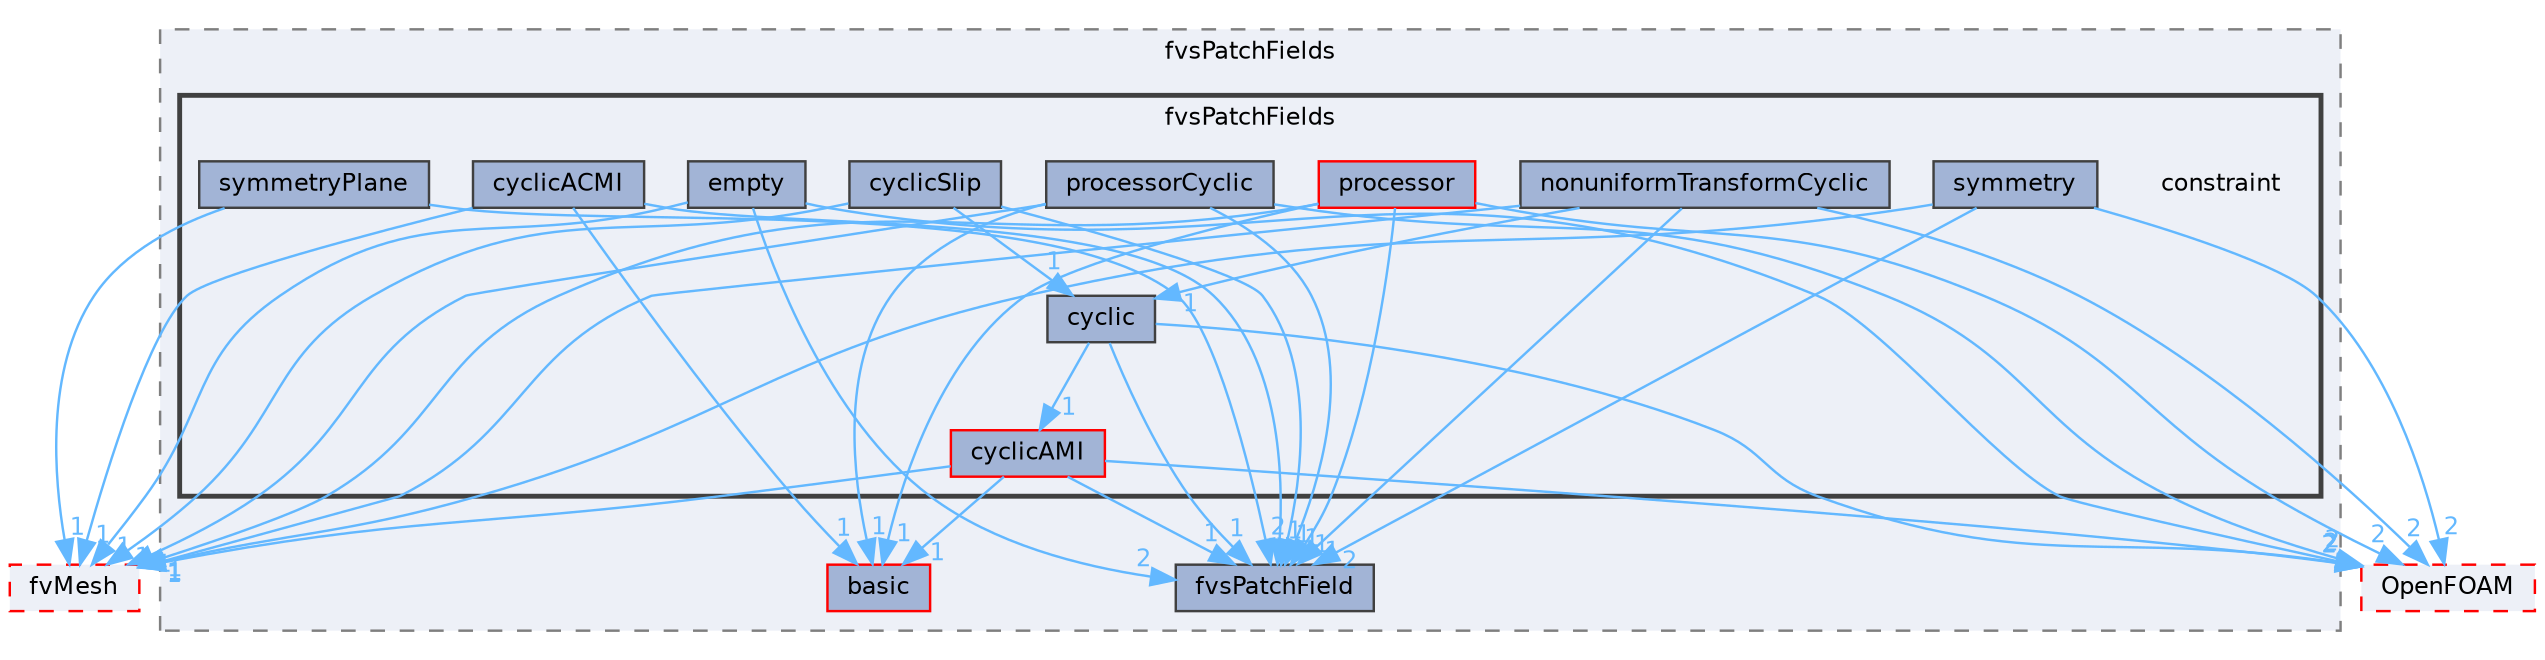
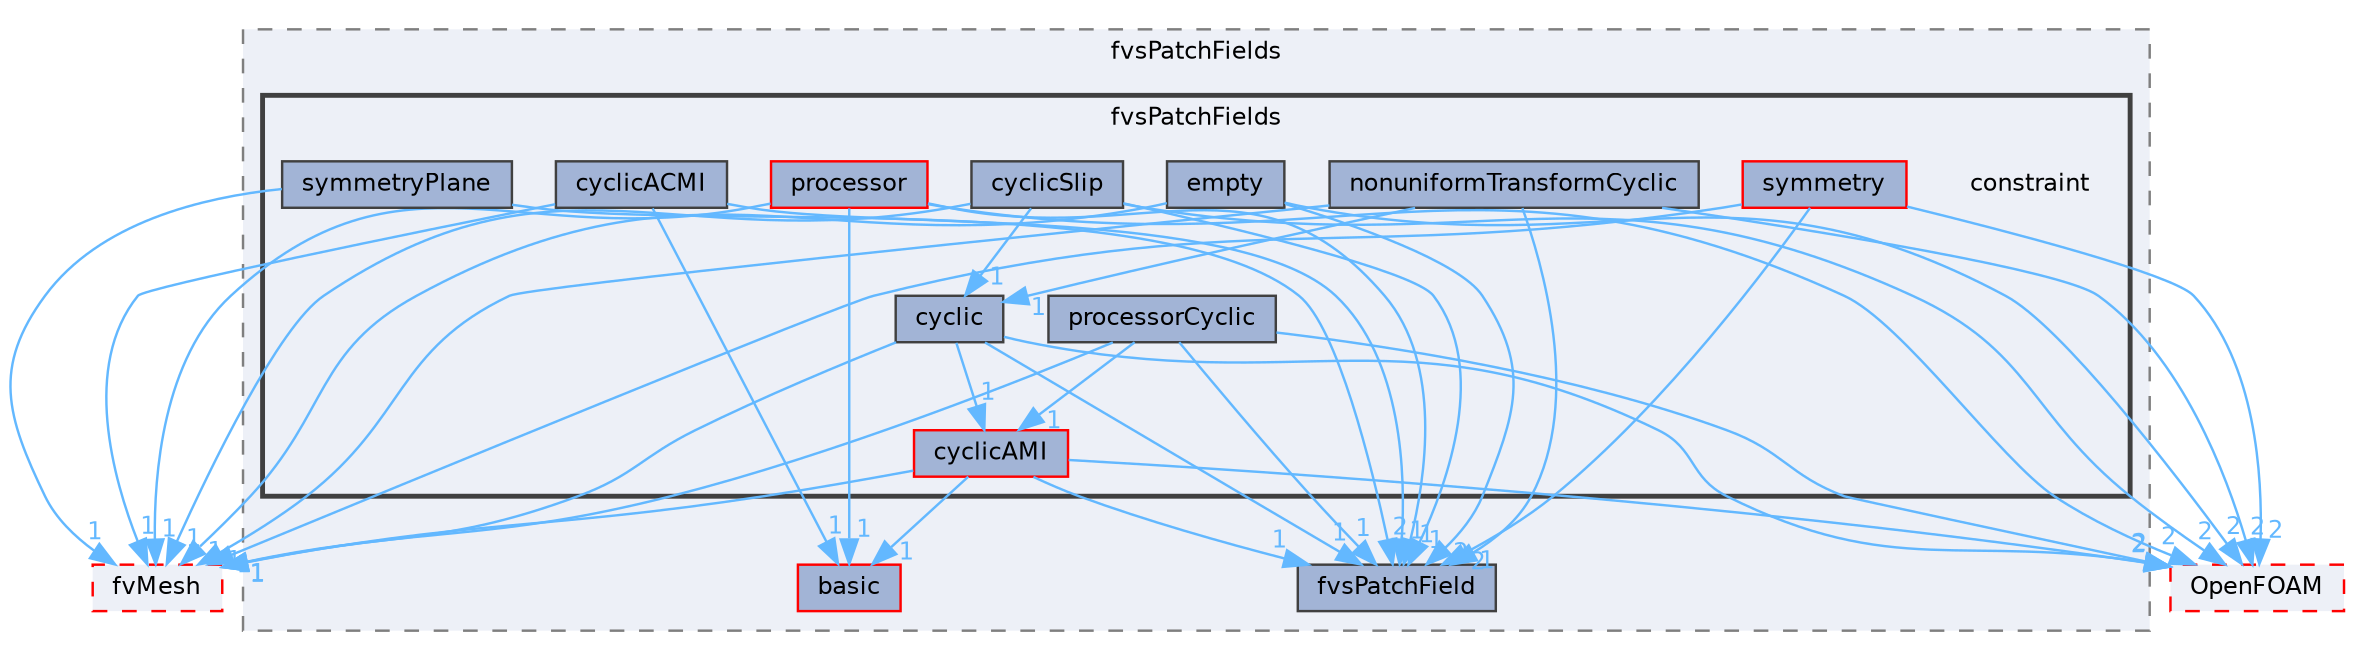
(2015, 185) -> (1825, 185)
none -> (1747, 239)
(880, 316) -> (1087, 379)
none -> (616, 478)
